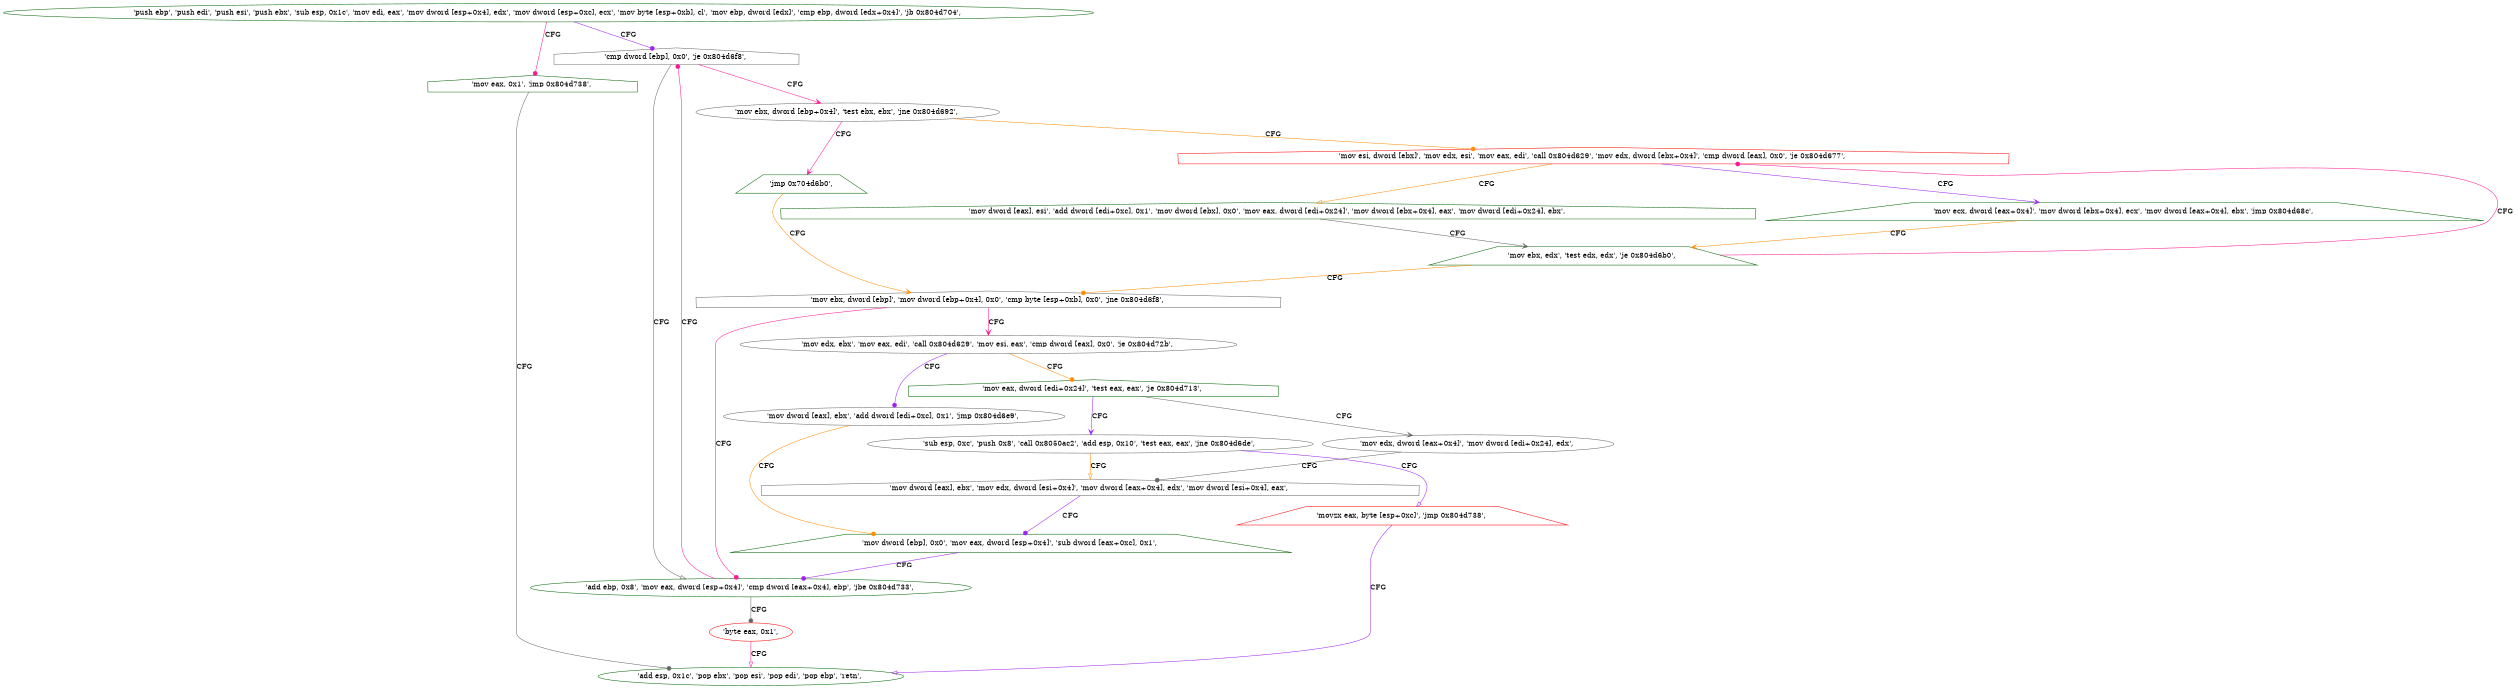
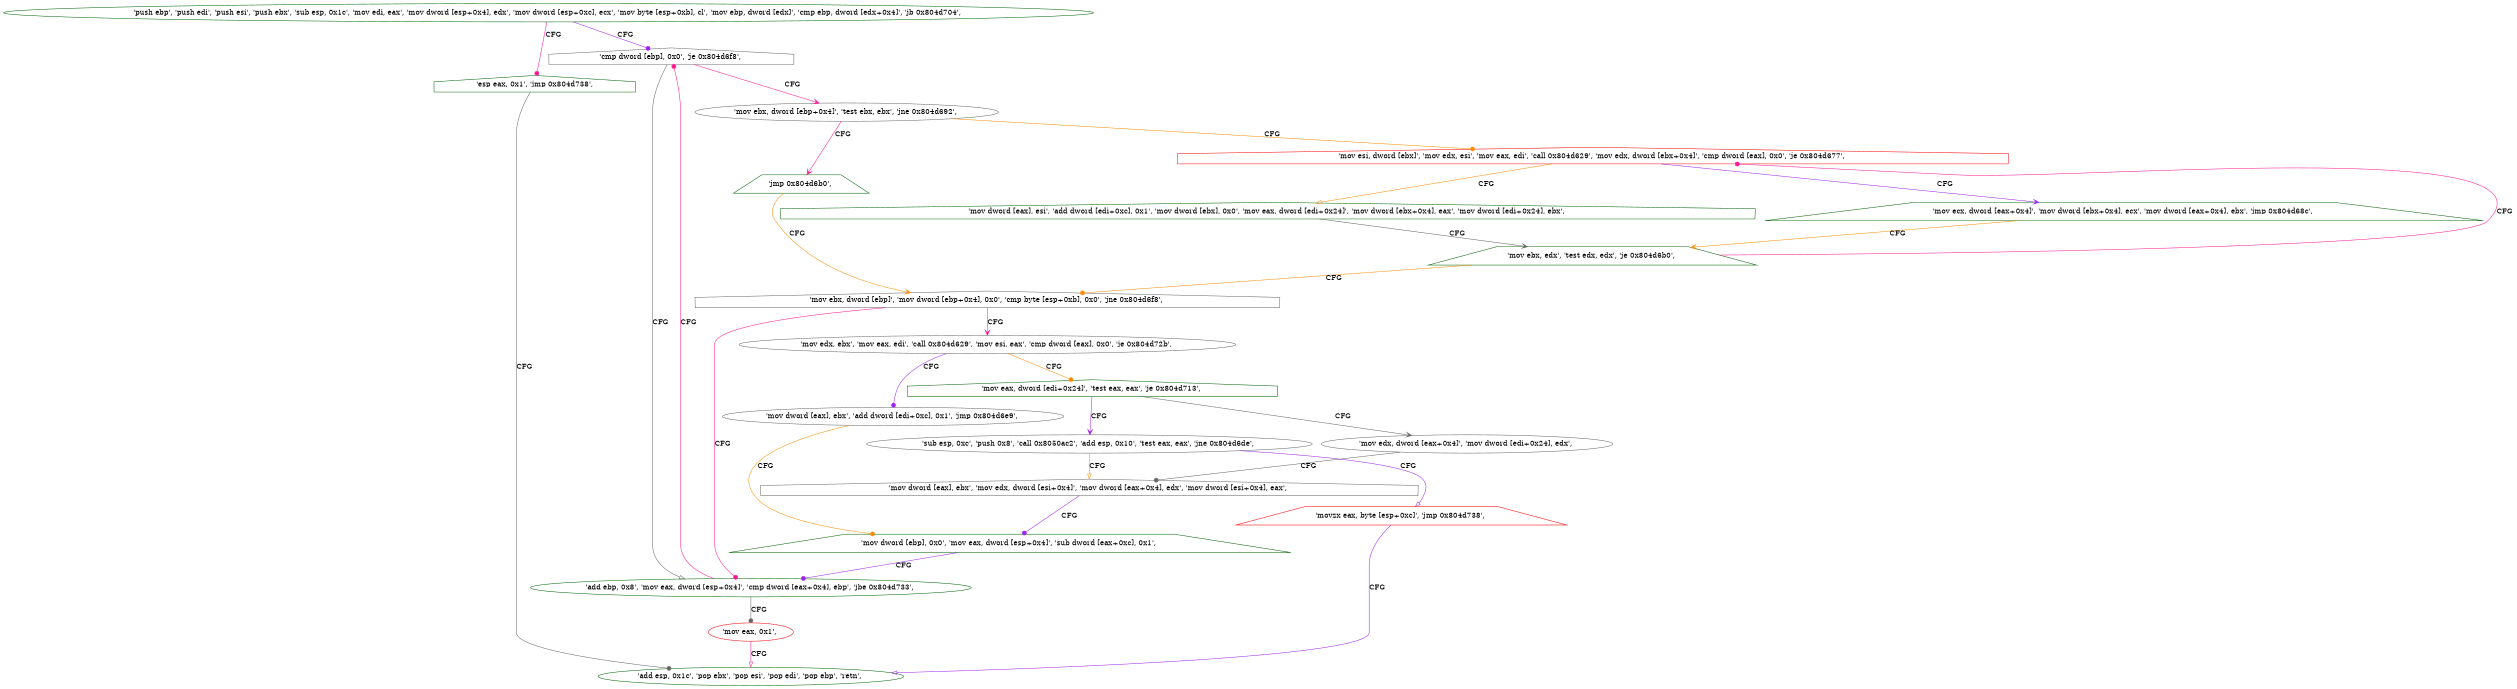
(533, 85) -> (535, 85)
(801, 184) -> (801, 184)
(751, 632) -> (751, 632)
